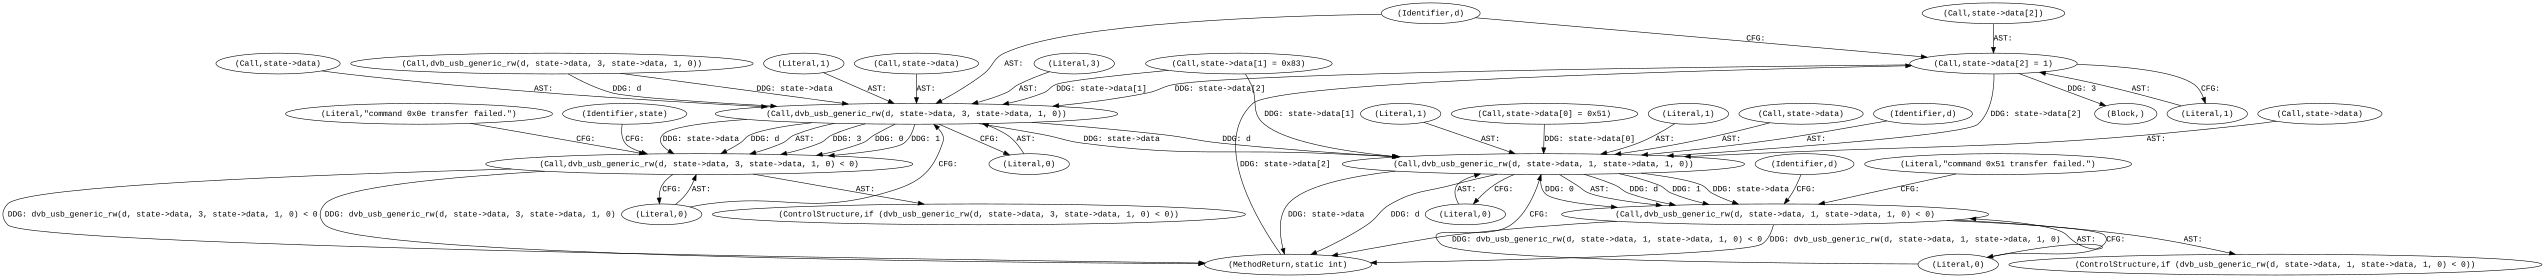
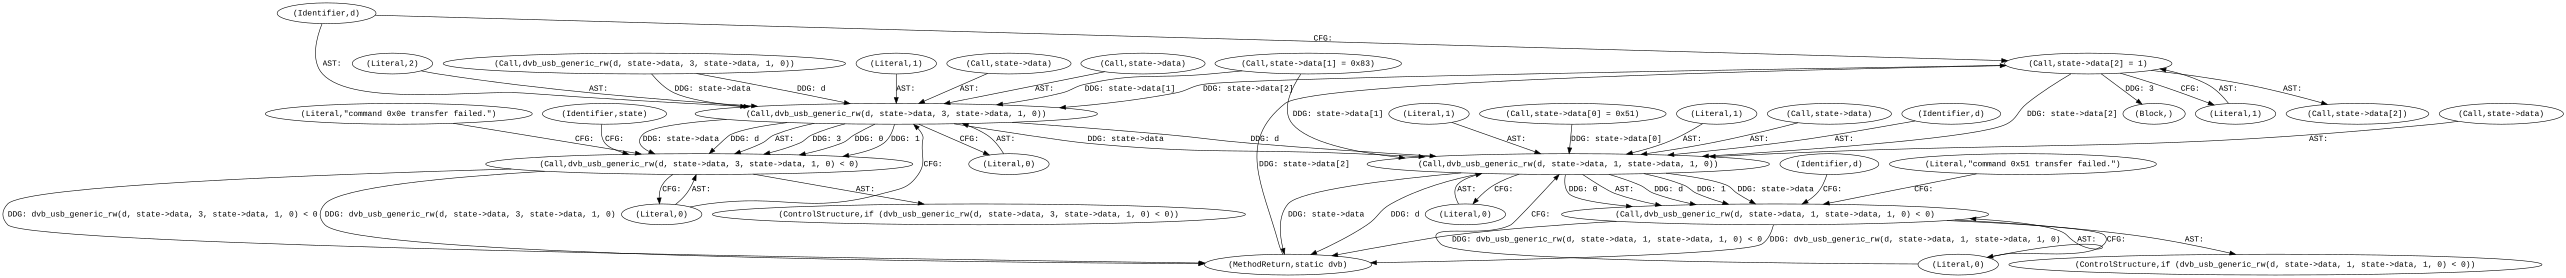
(1993, 36) -> (2237, 83)
(1074, 64) -> (392, 64)
(1288, 265) -> (1288, 265)
